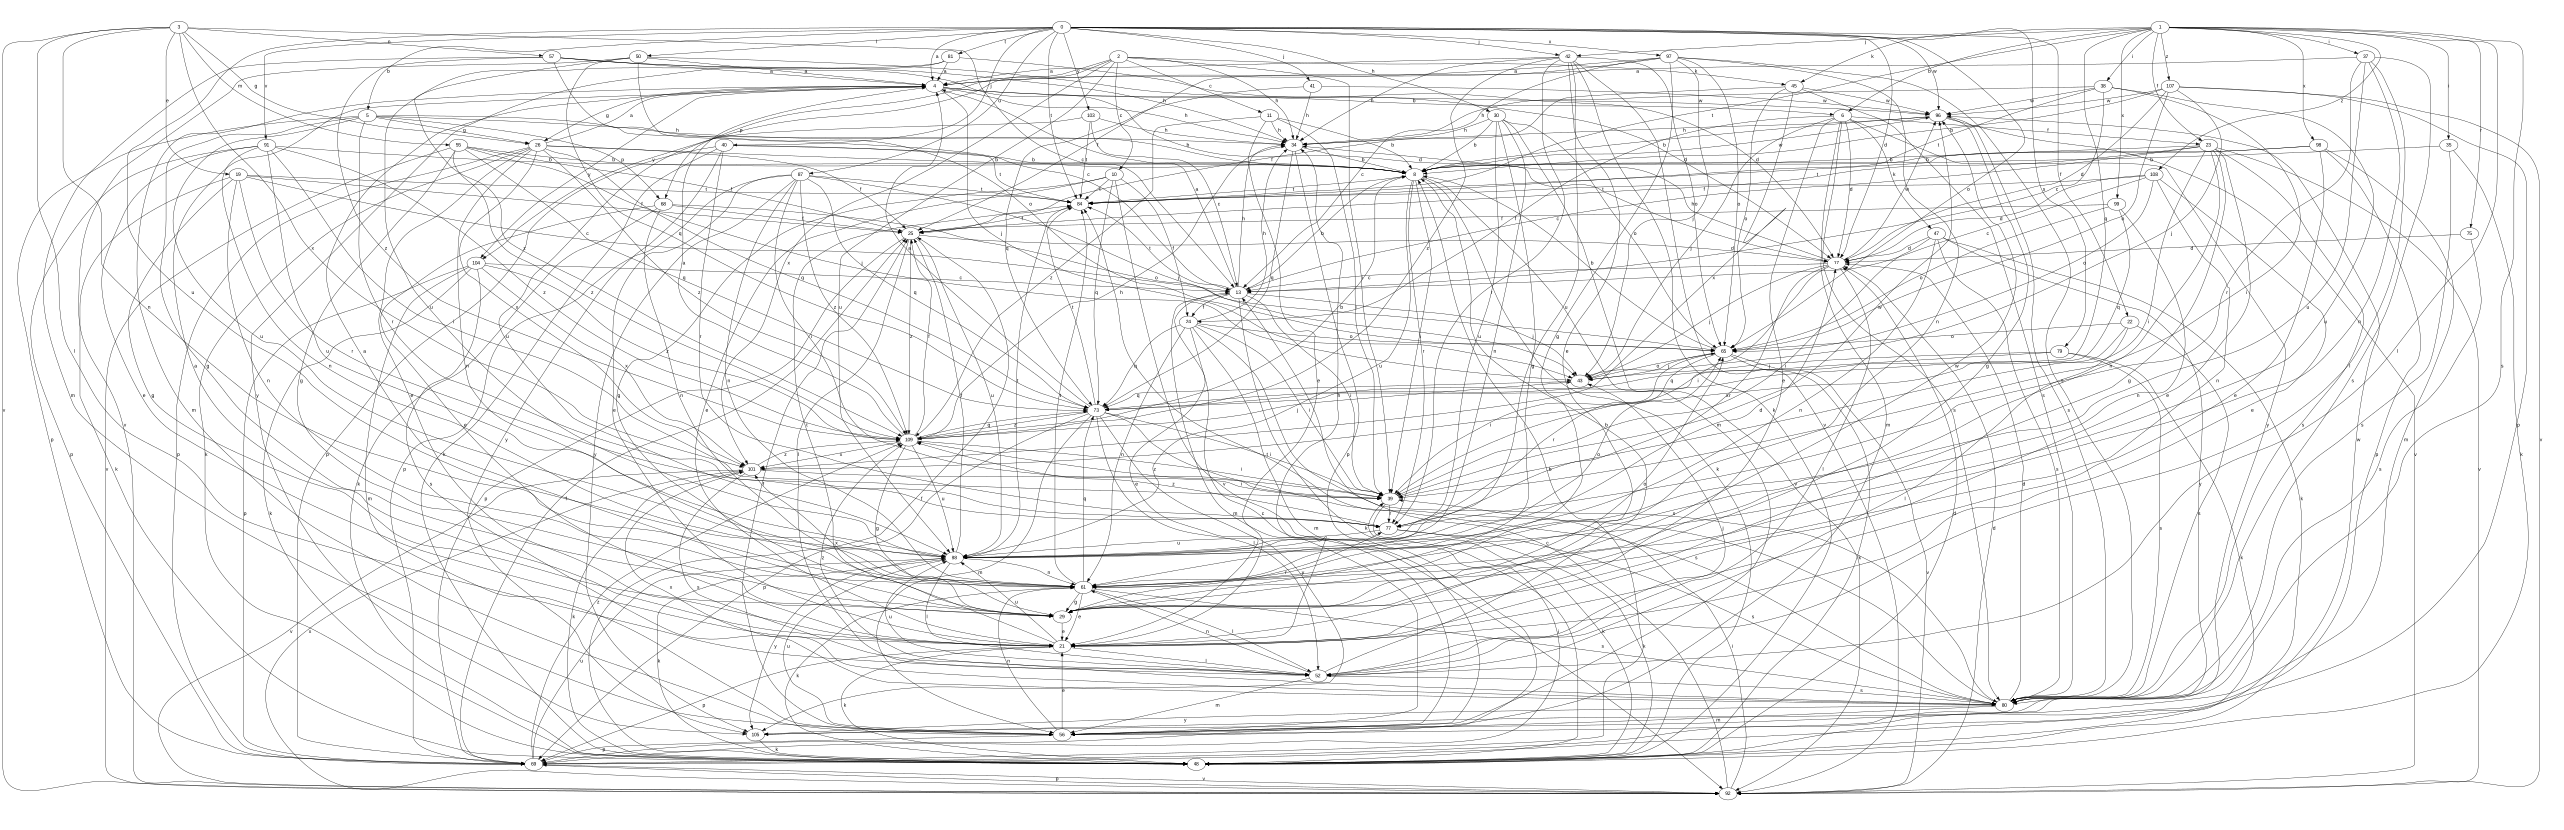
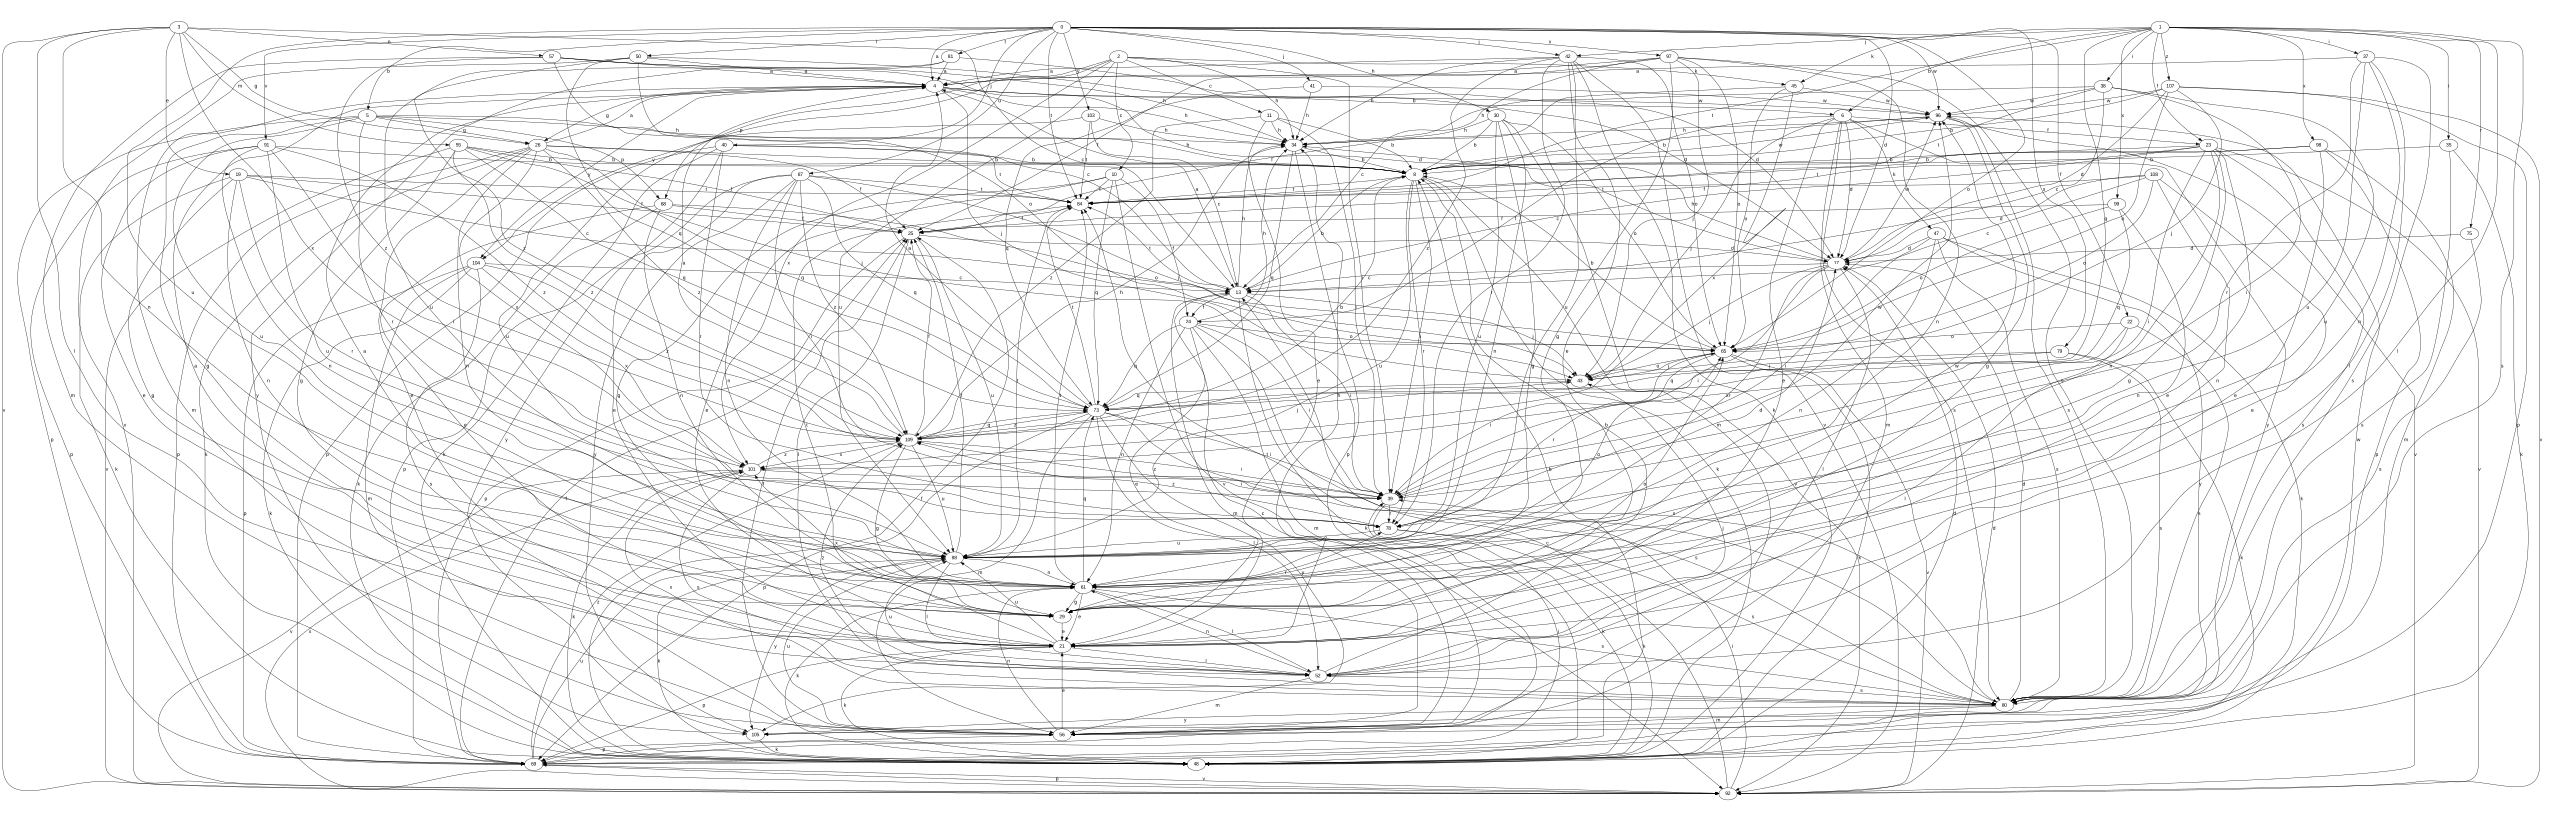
(2370, 72) -> none
(910, 330) -> none
(2028, 348) -> none
(1388, 528) -> (1388, 528)
